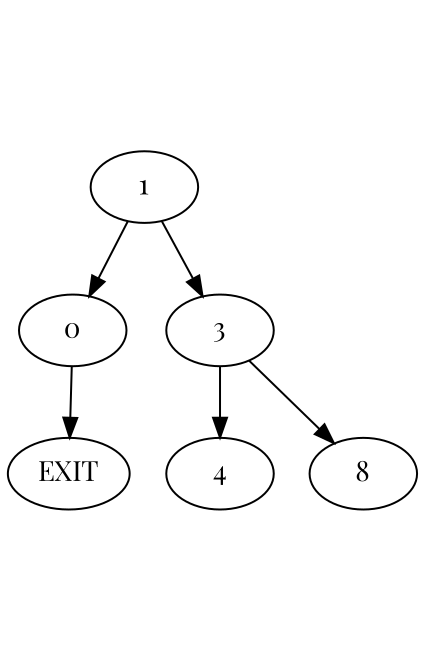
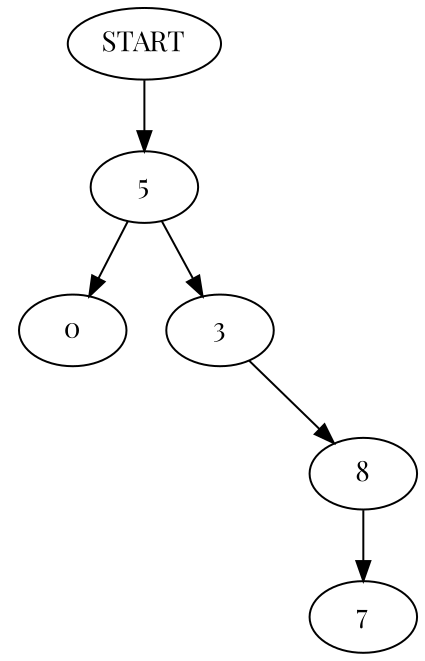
none -> (144, 44)
(144, 187) -> (144, 187)
(69, 474) -> none
(220, 474) -> none
none -> (363, 617)
